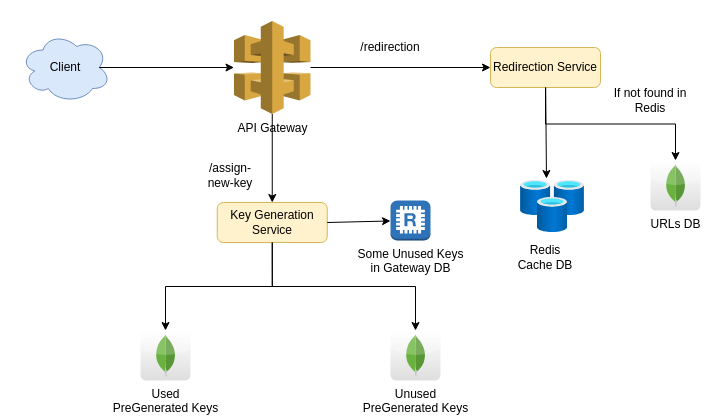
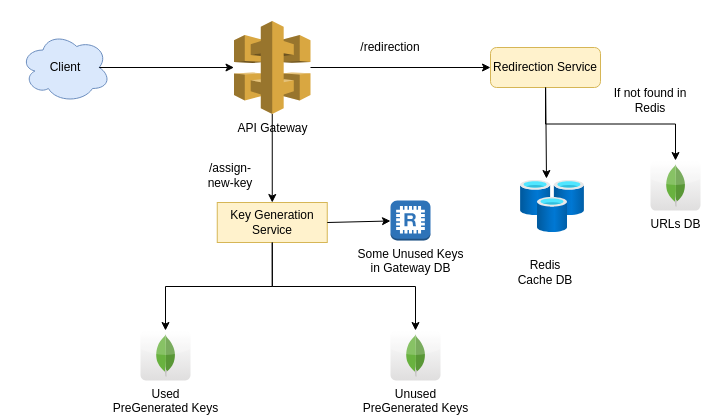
(272, 223) -> (272, 223)
(546, 258) -> (546, 273)
